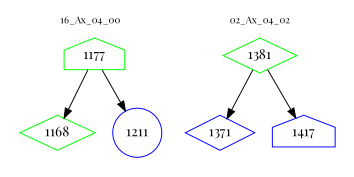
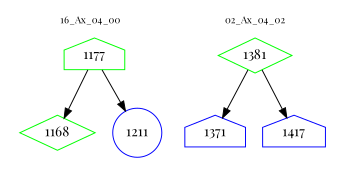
(220, 133) -> (215, 133)
